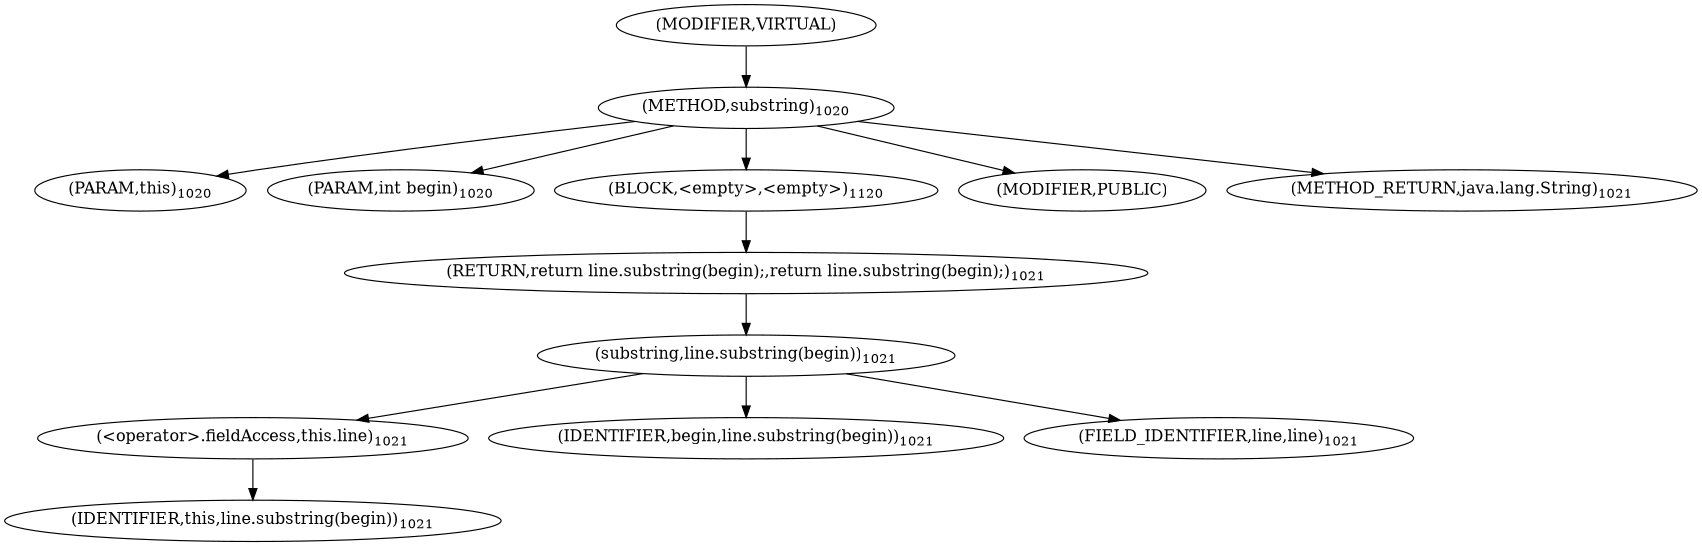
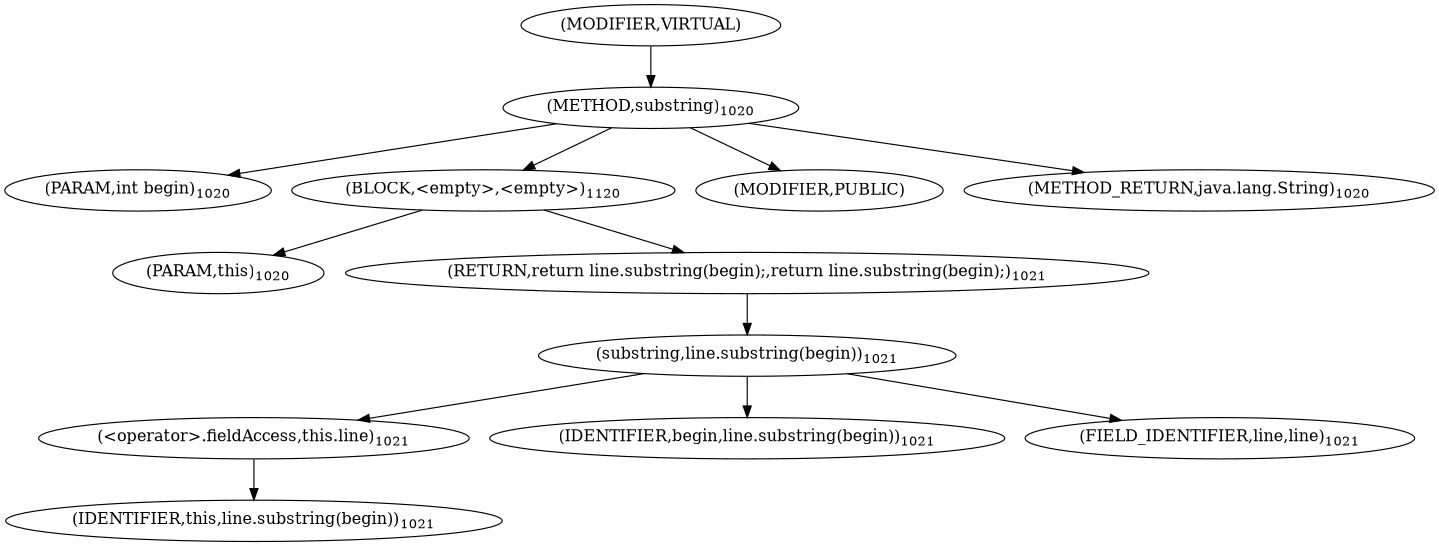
(431, 146) -> (353, 231)
(1616, 189) -> (1353, 189)
